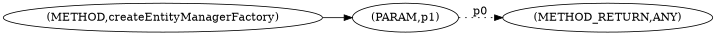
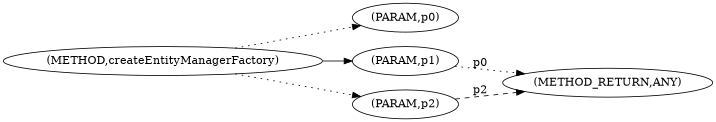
none -> (405, 18)
none -> (405, 104)
